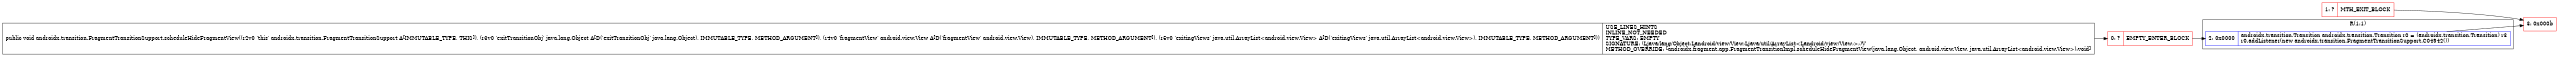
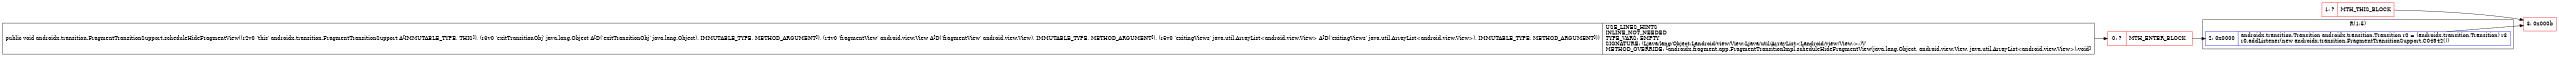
(2366, 10) -> (2366, 10)
(2358, 24) -> (2358, 24)
(2158, 38) -> (2158, 38)
